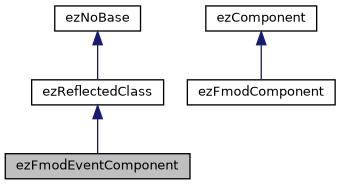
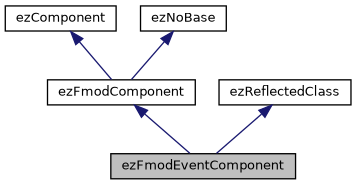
(98, 62) -> (148, 61)
none -> (167, 134)
